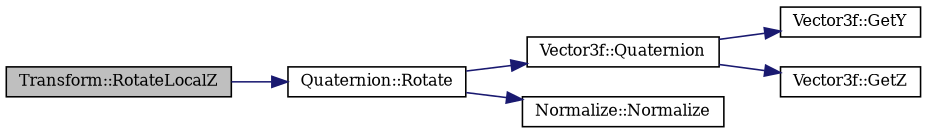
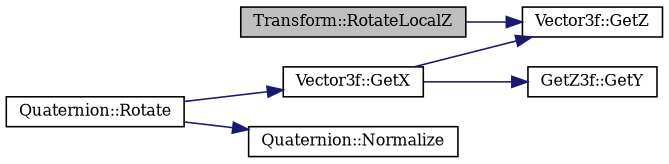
(851, 22) -> (592, 82)
(623, 52) -> (353, 82)
(252, 82) -> (486, 22)
(623, 112) -> (353, 142)
